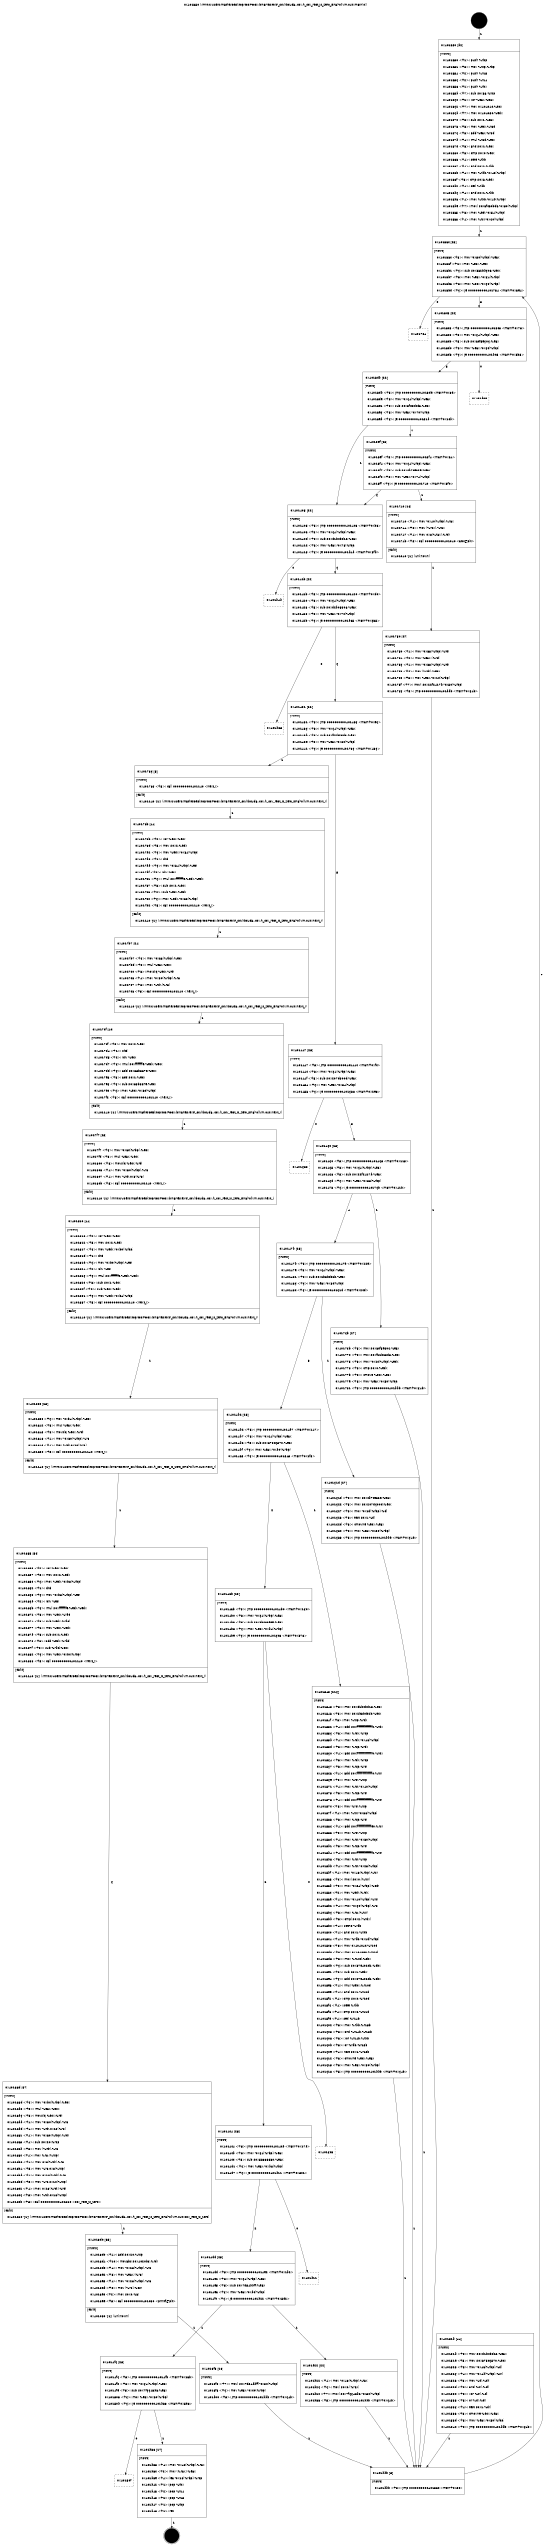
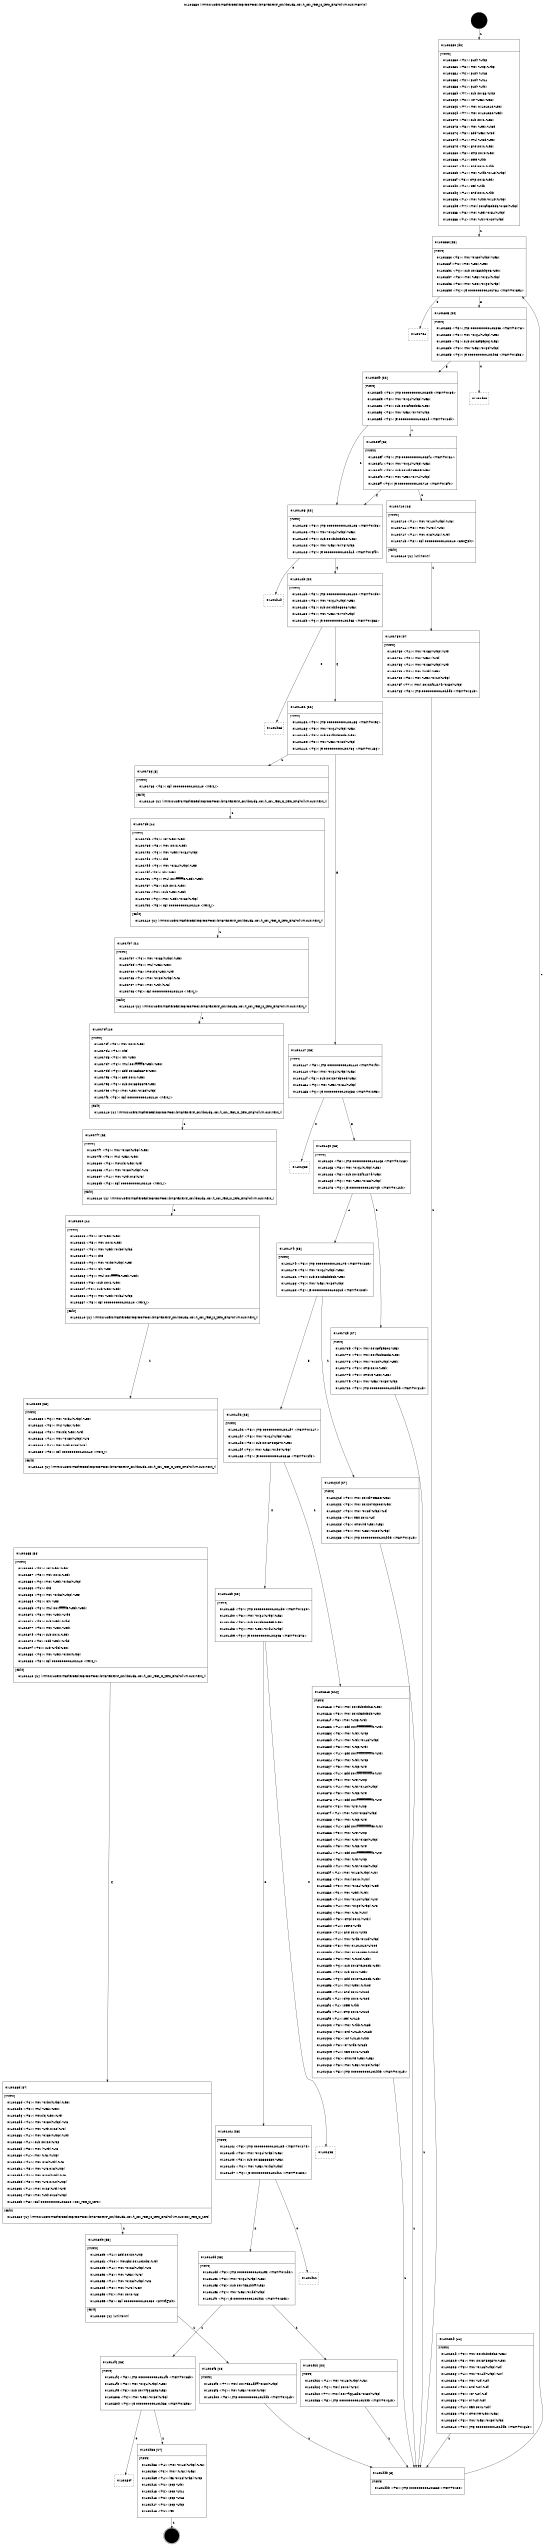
(117, 1509) -> none
